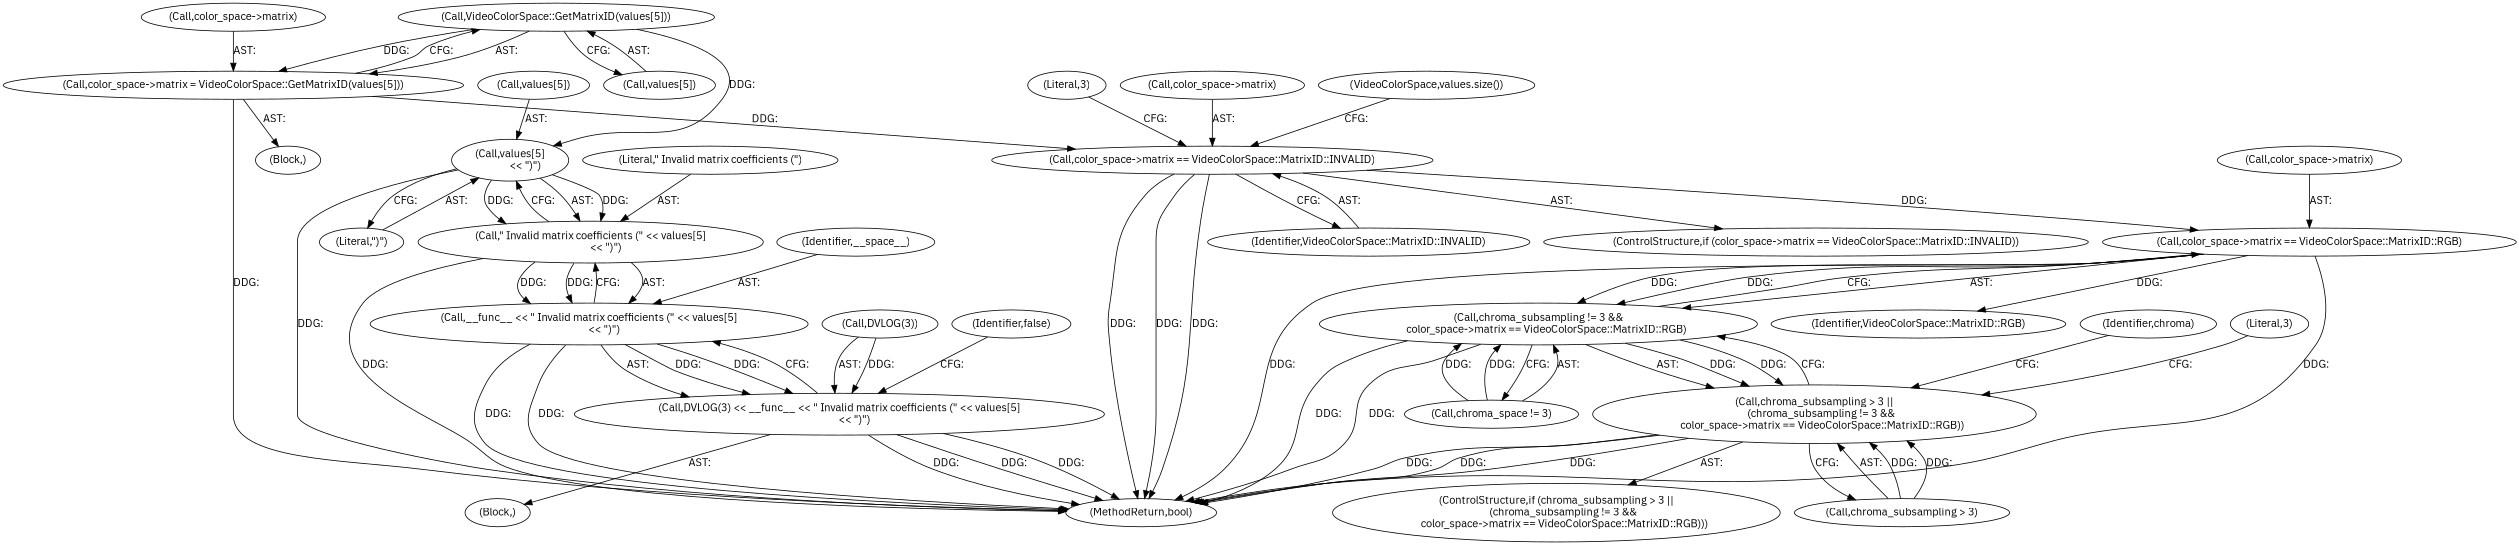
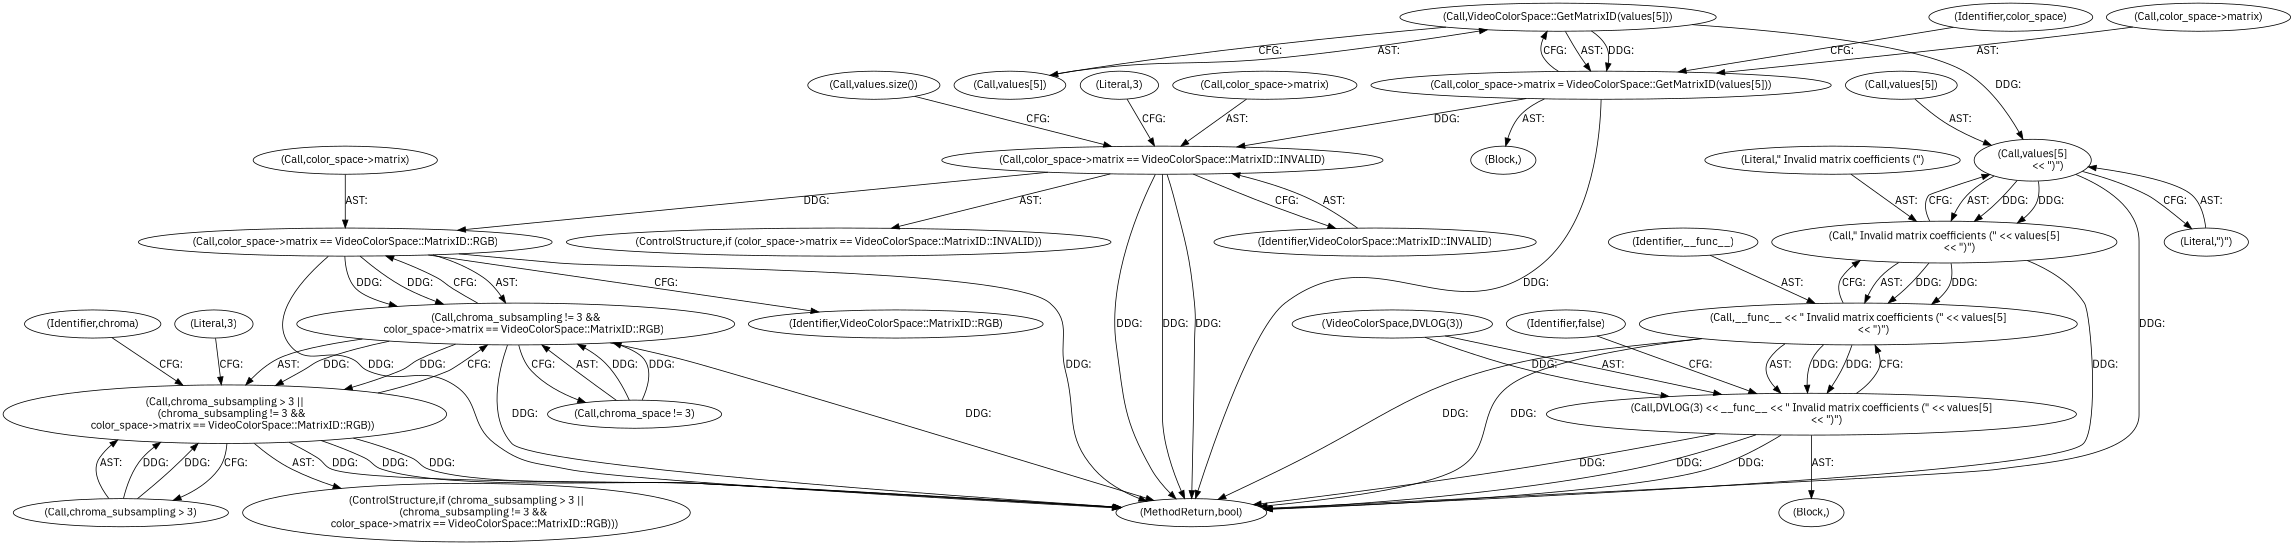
none -> (2011, 17)
(1427, 85) -> (874, 85)
(856, 242) -> (1683, 242)
(2151, 283) -> (667, 283)
(880, 324) -> (1392, 324)
